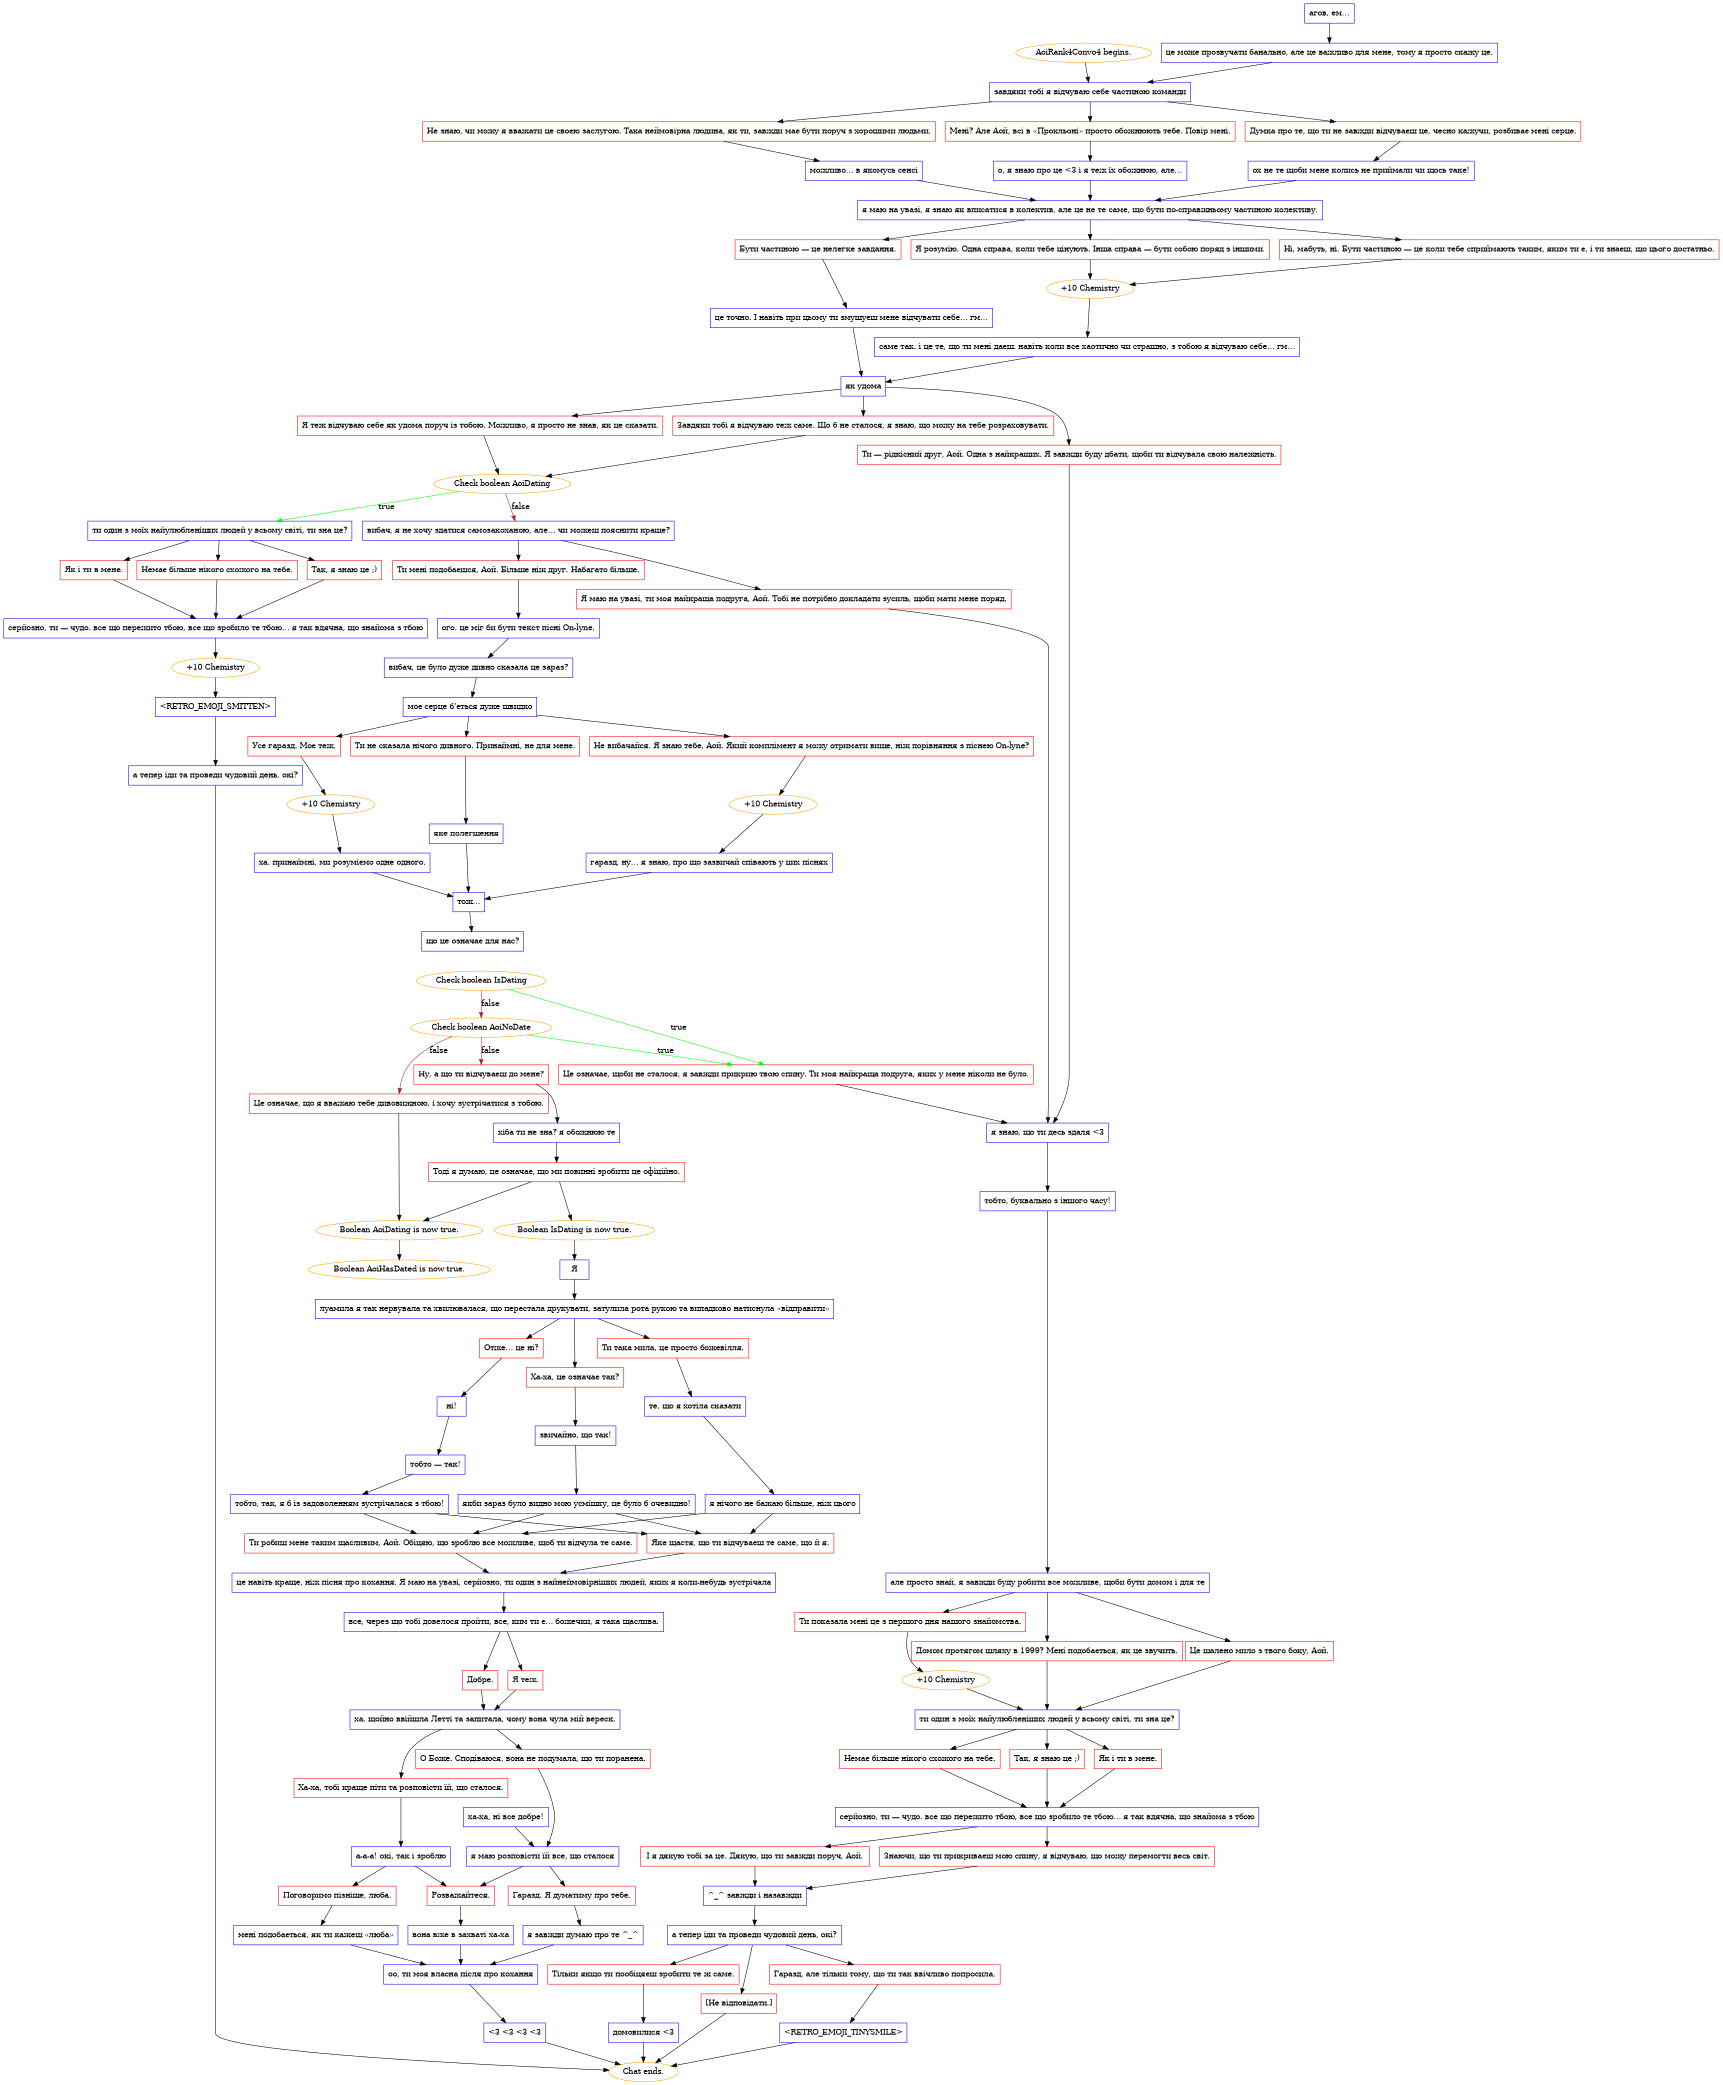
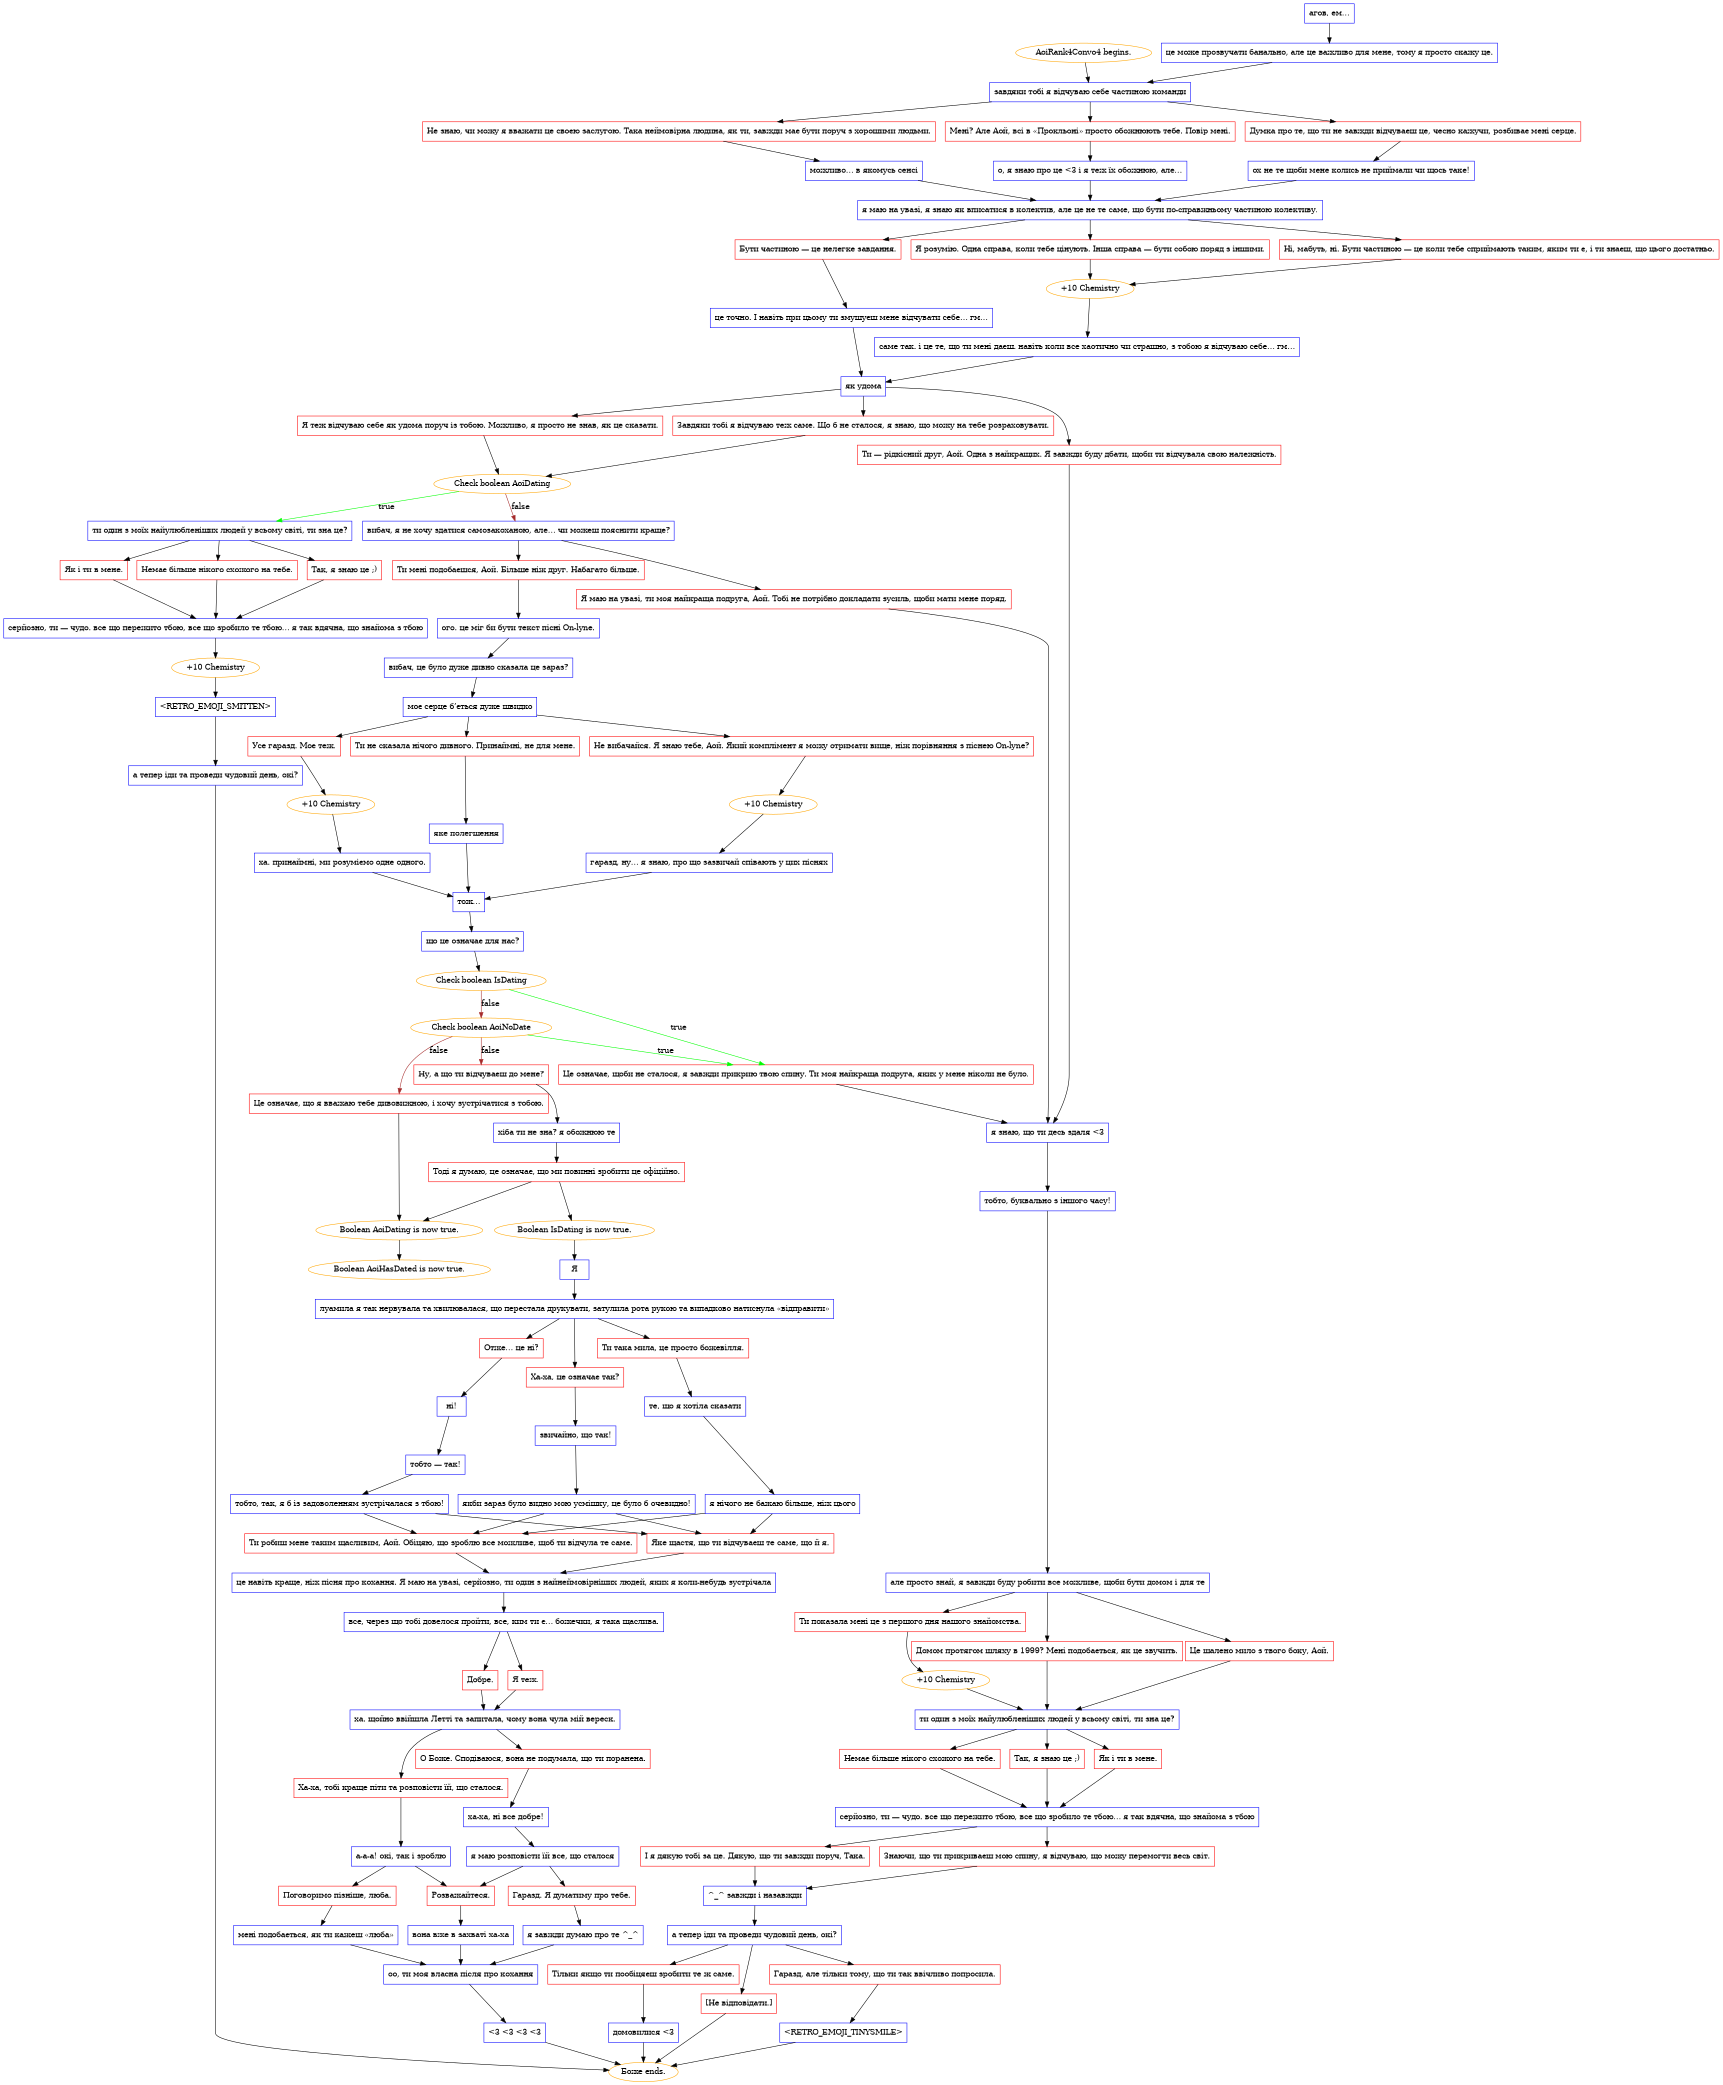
none -> (476, 958)
(553, 1804) -> (521, 1785)
(755, 1856) -> (755, 1856)
(643, 2072) -> (643, 2072)
